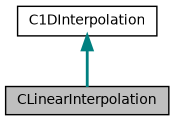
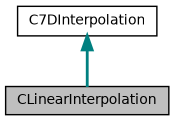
(87, 21) -> (87, 21)
